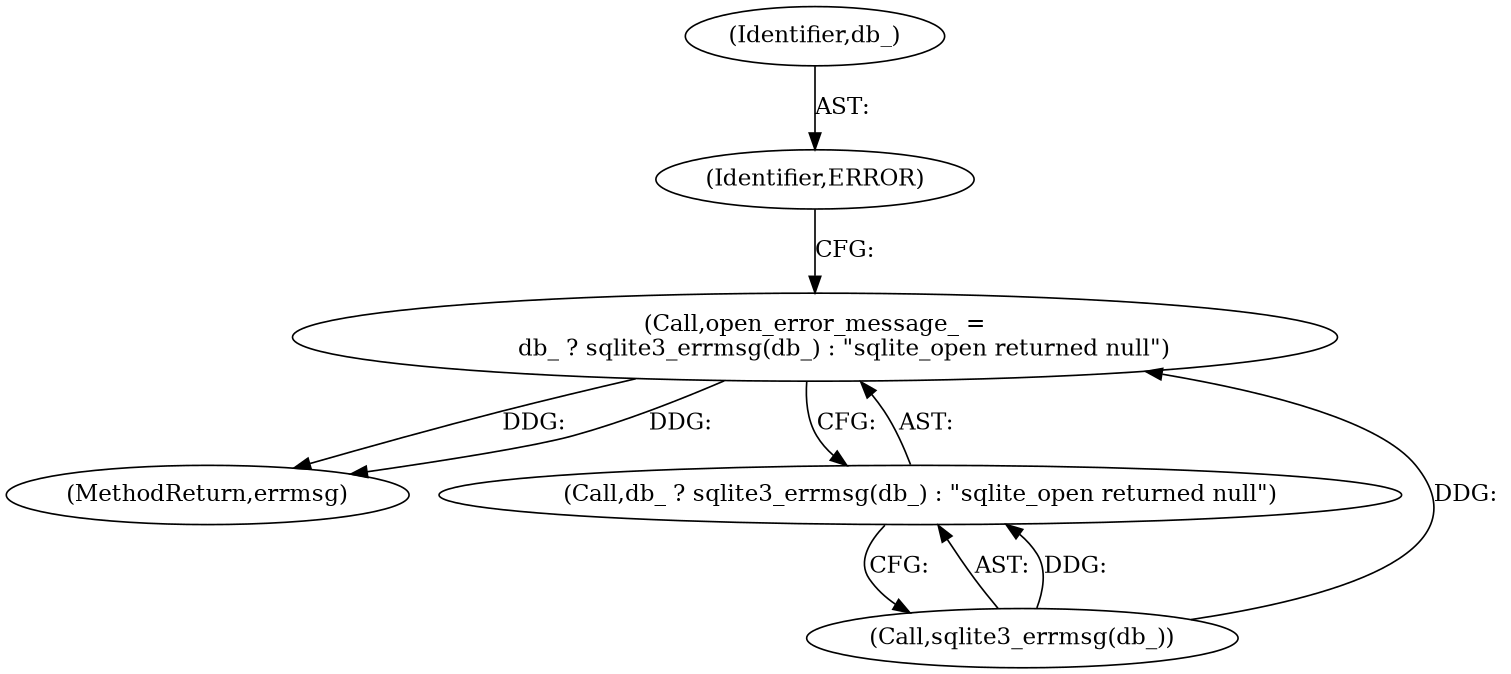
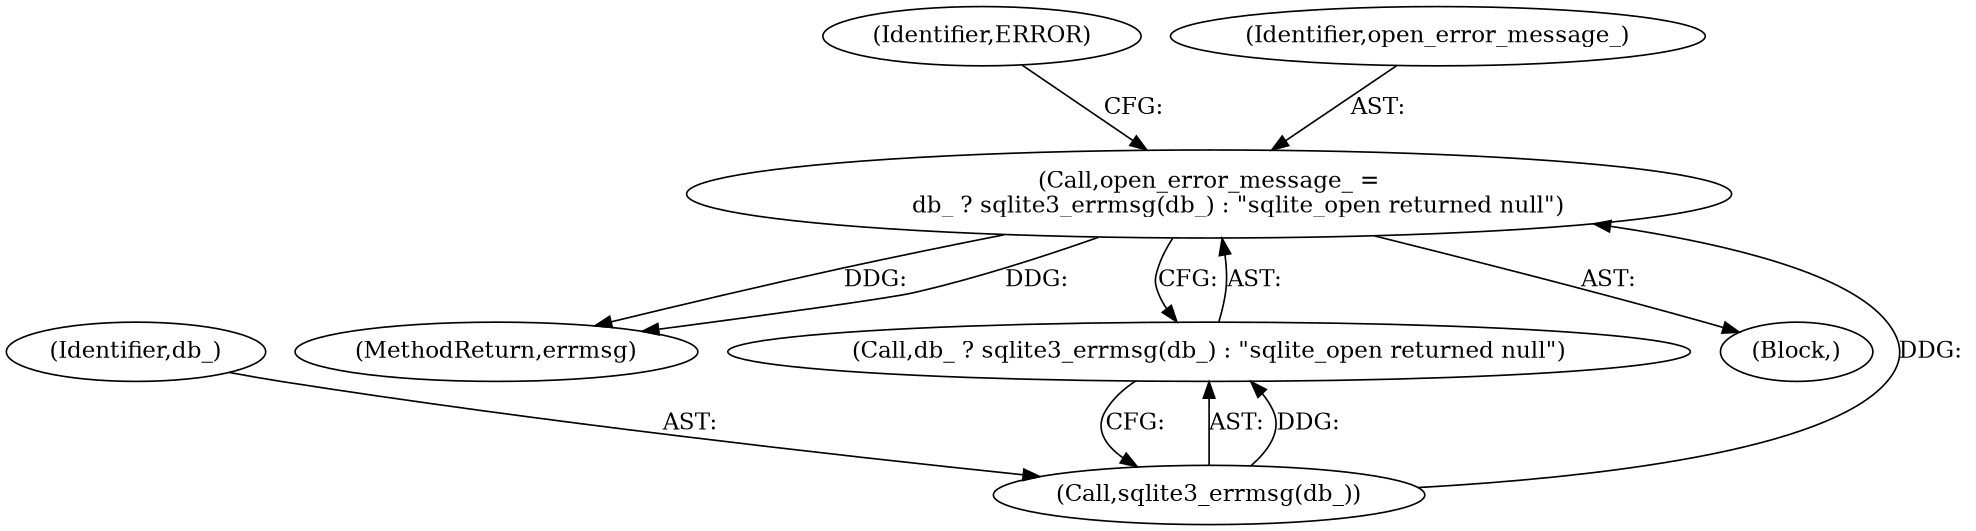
none -> (1438, 36)
(815, 100) -> (625, 429)
none -> (1797, 352)
